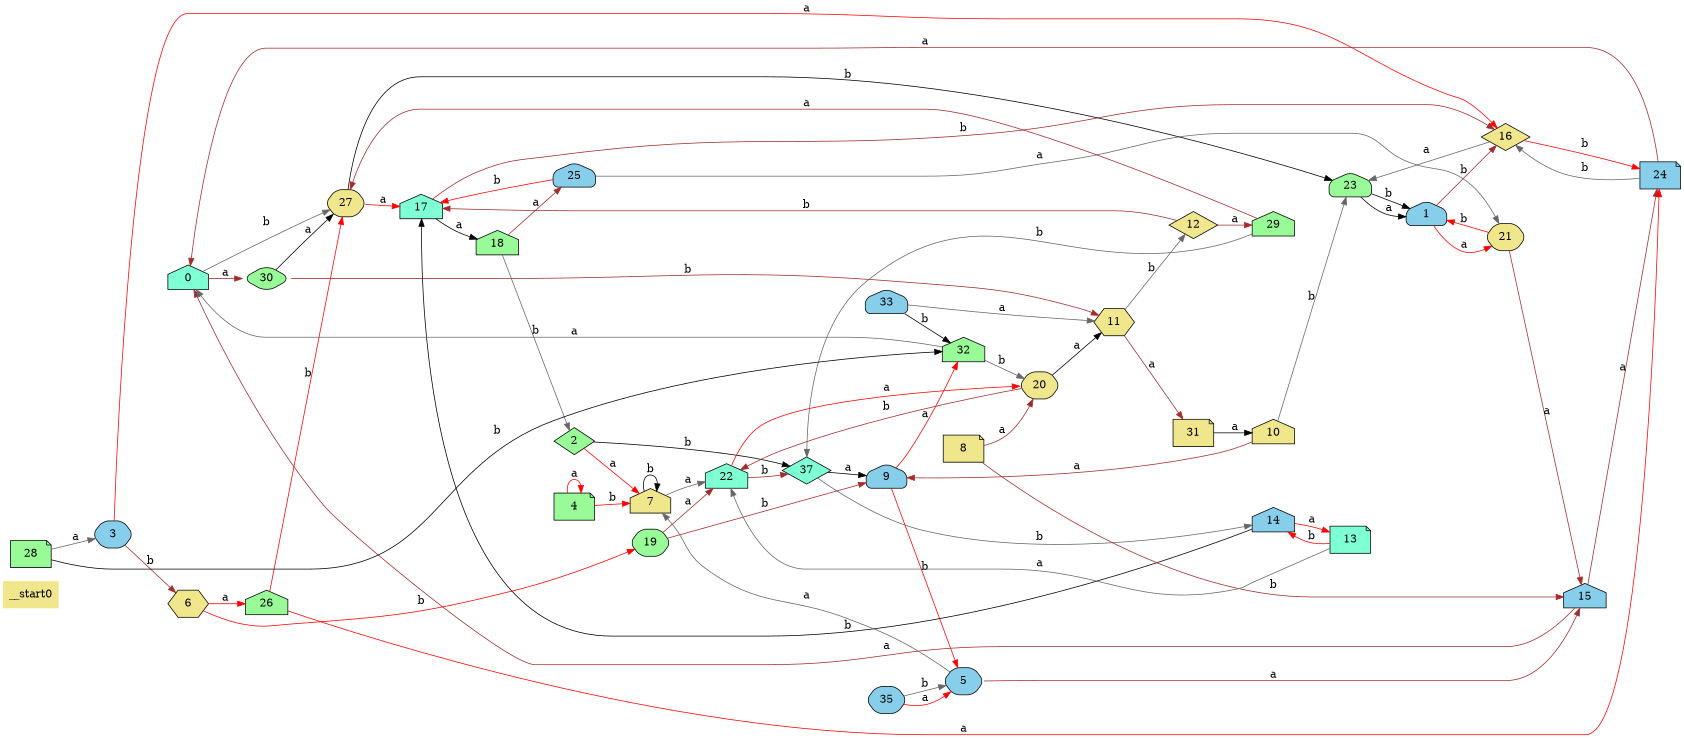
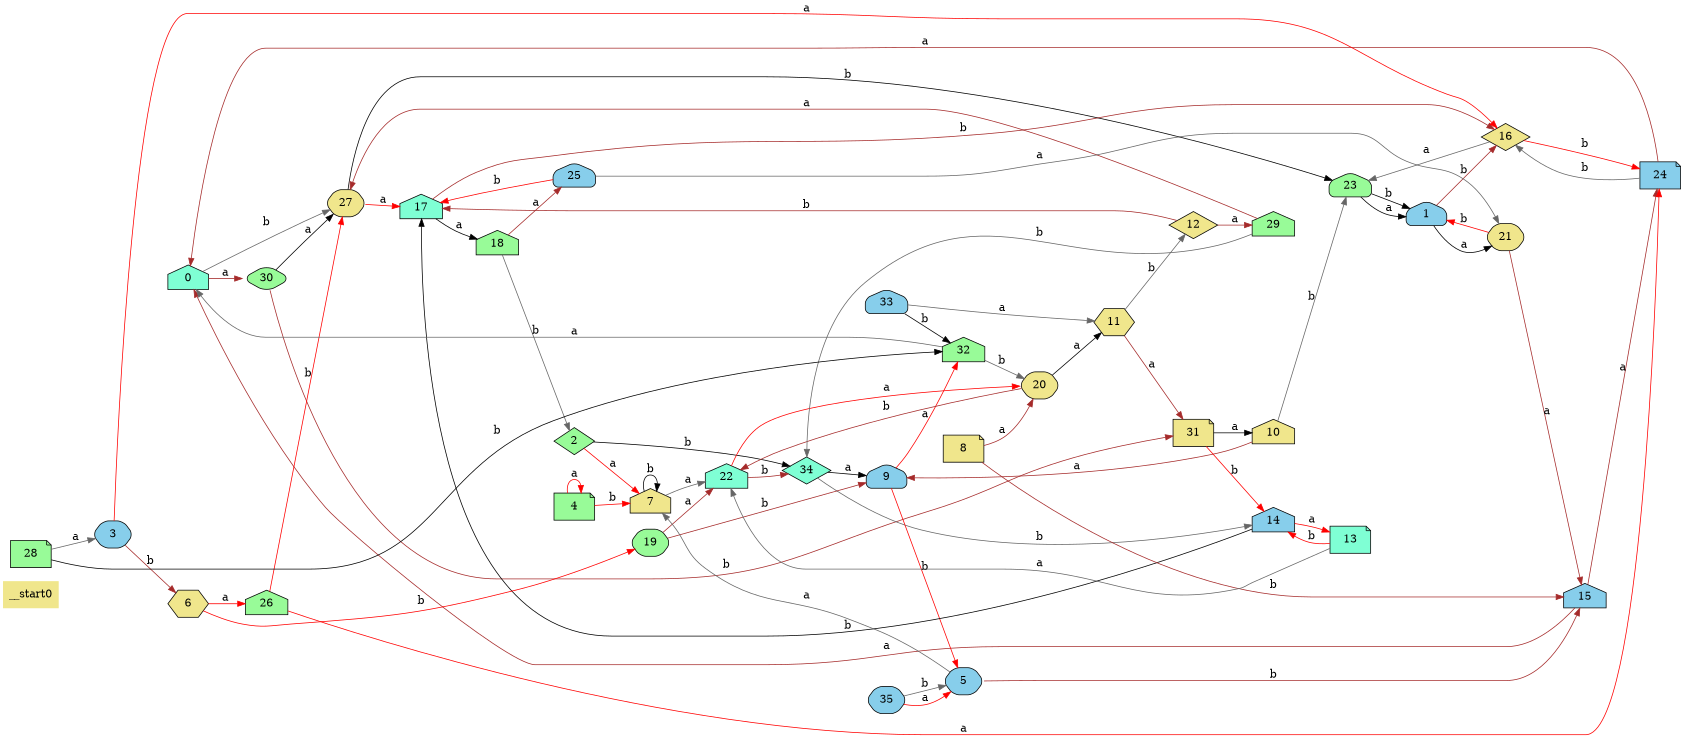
(1455, 248) -> (1455, 248)
(693, 275) -> (646, 579)
(807, 470) -> (807, 470)
none -> (1233, 476)
(1273, 675) -> (1273, 675)
